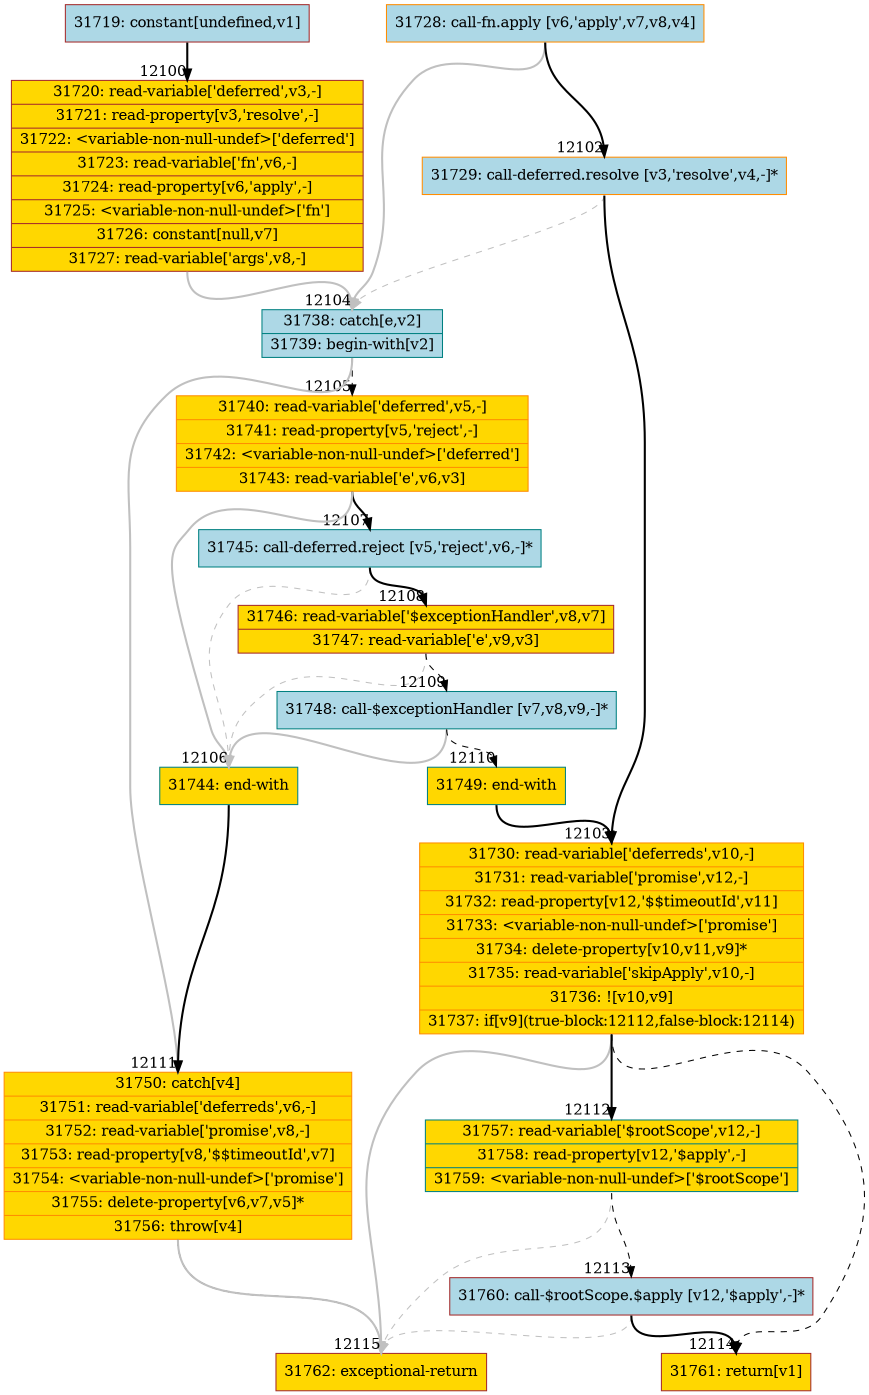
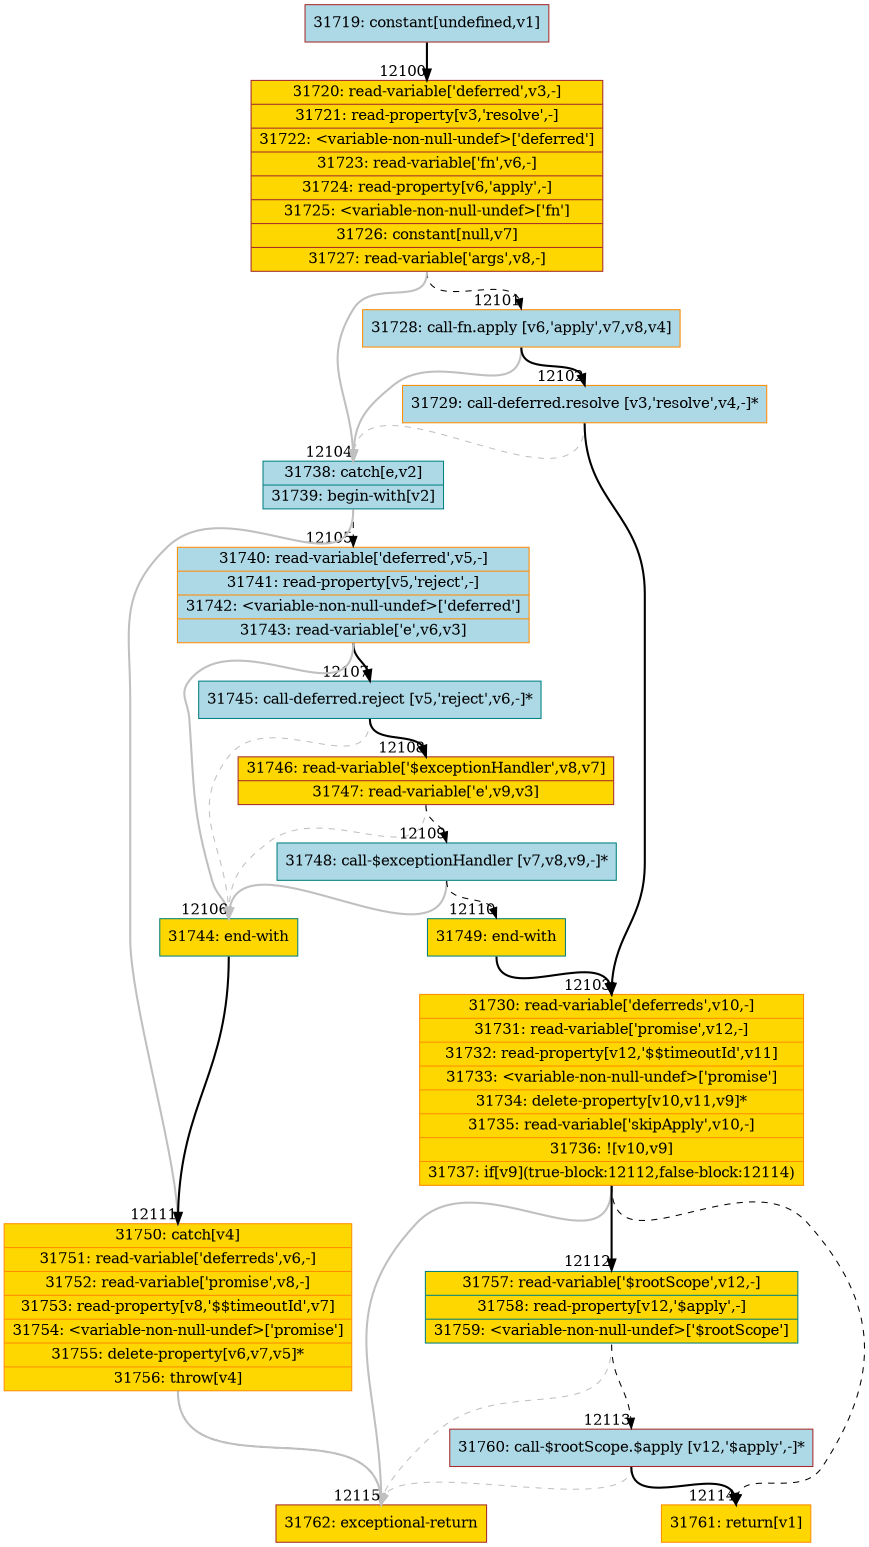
none -> (469, 291)
(352, 444) -> (353, 595)
(736, 1372) -> (736, 1524)
